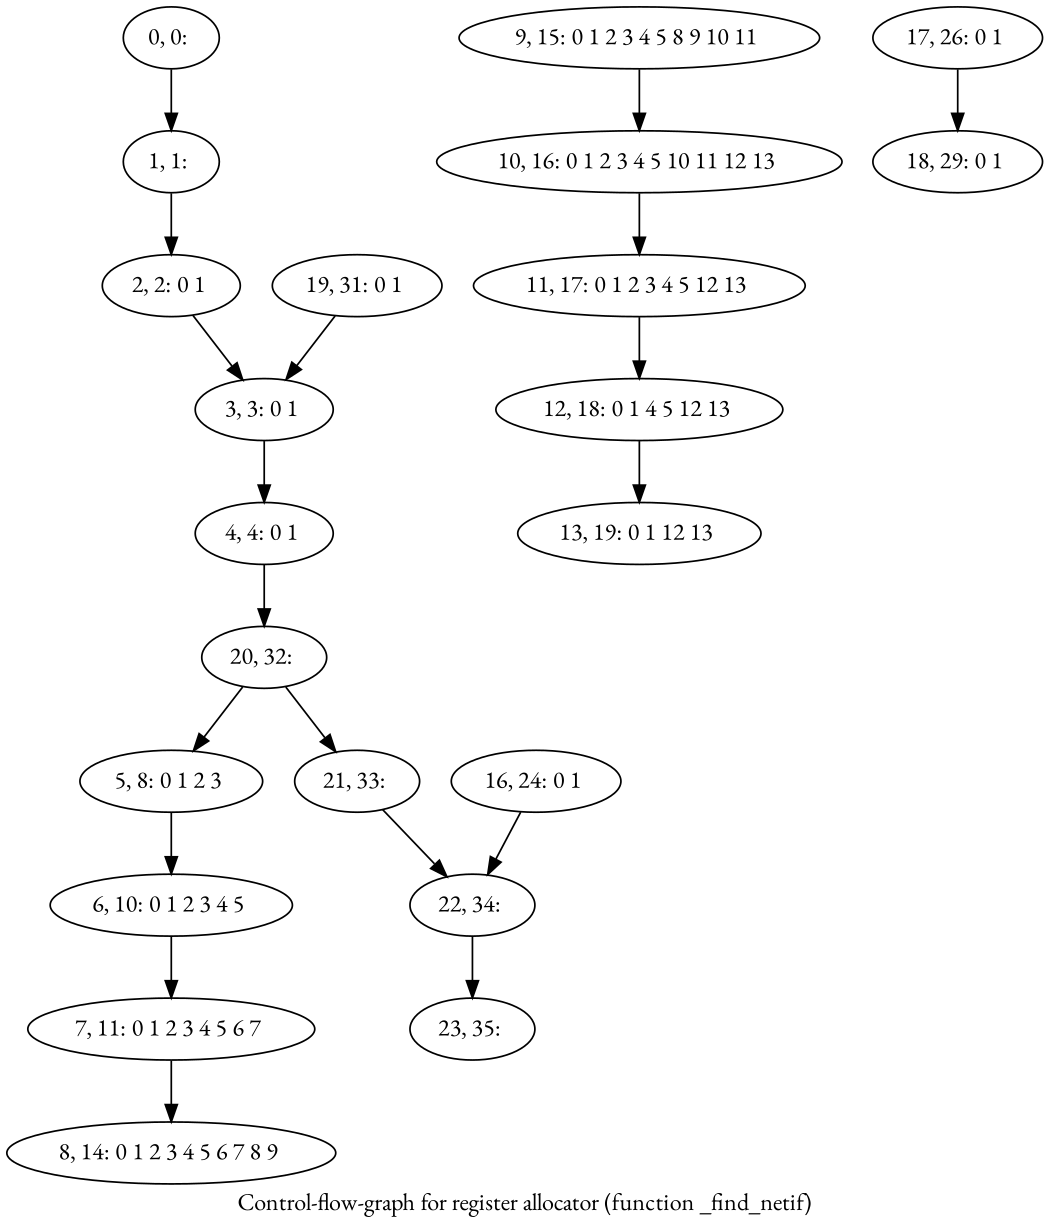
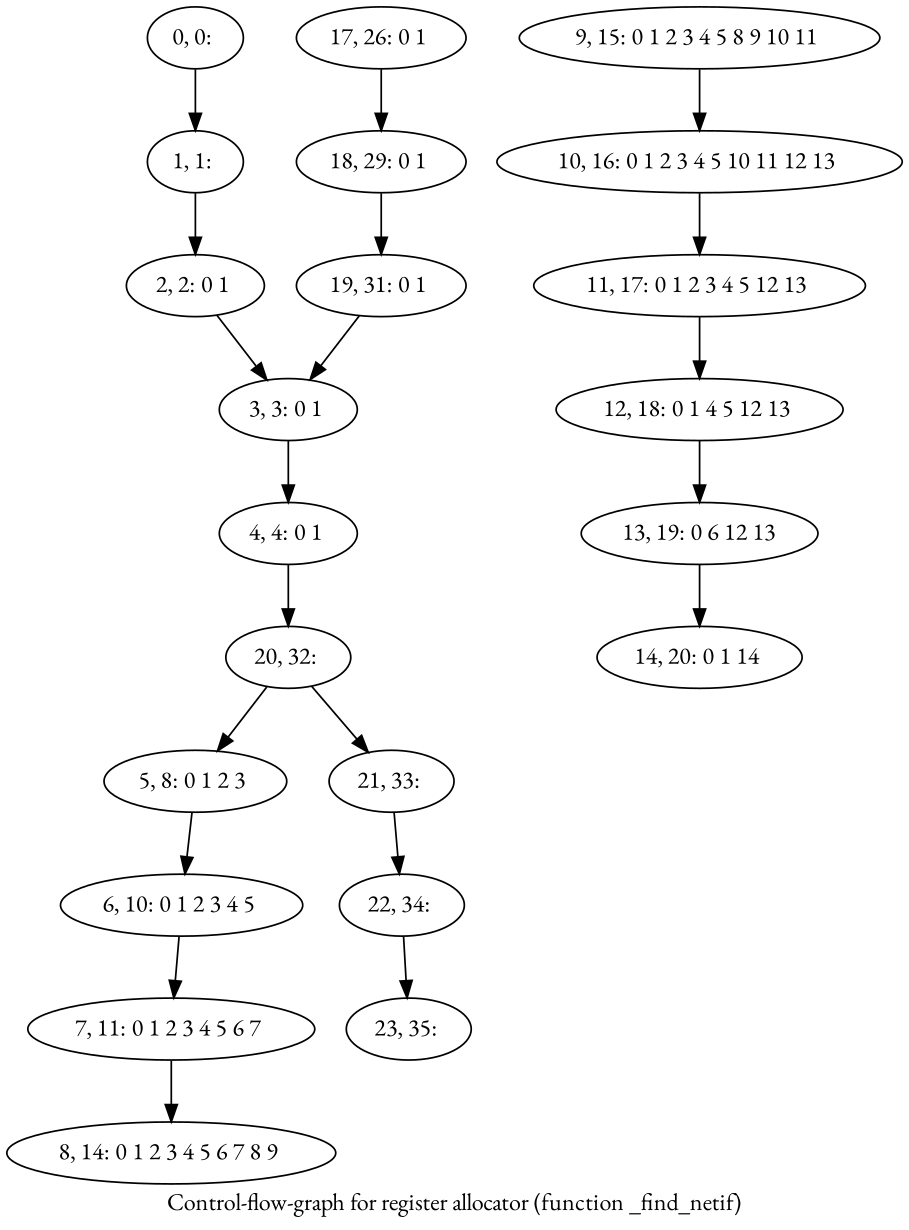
none -> (381, 215)
(639, 533) -> (700, 533)
none -> (700, 657)
(536, 781) -> none
